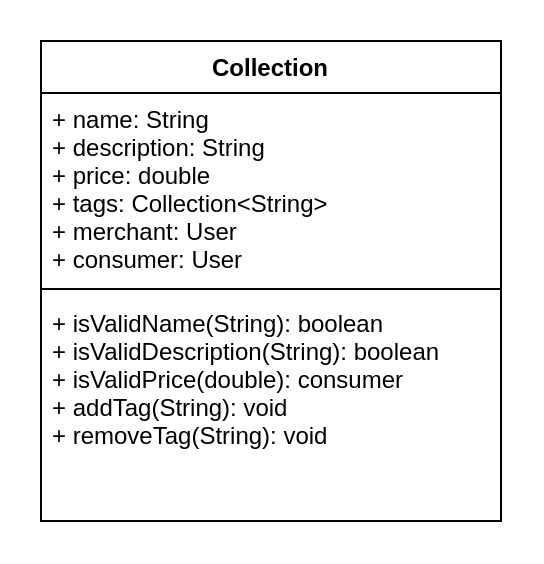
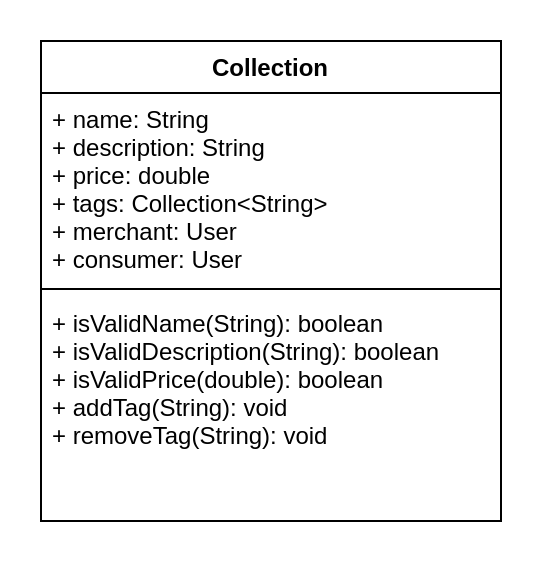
(229, 324) -> (229, 324)
